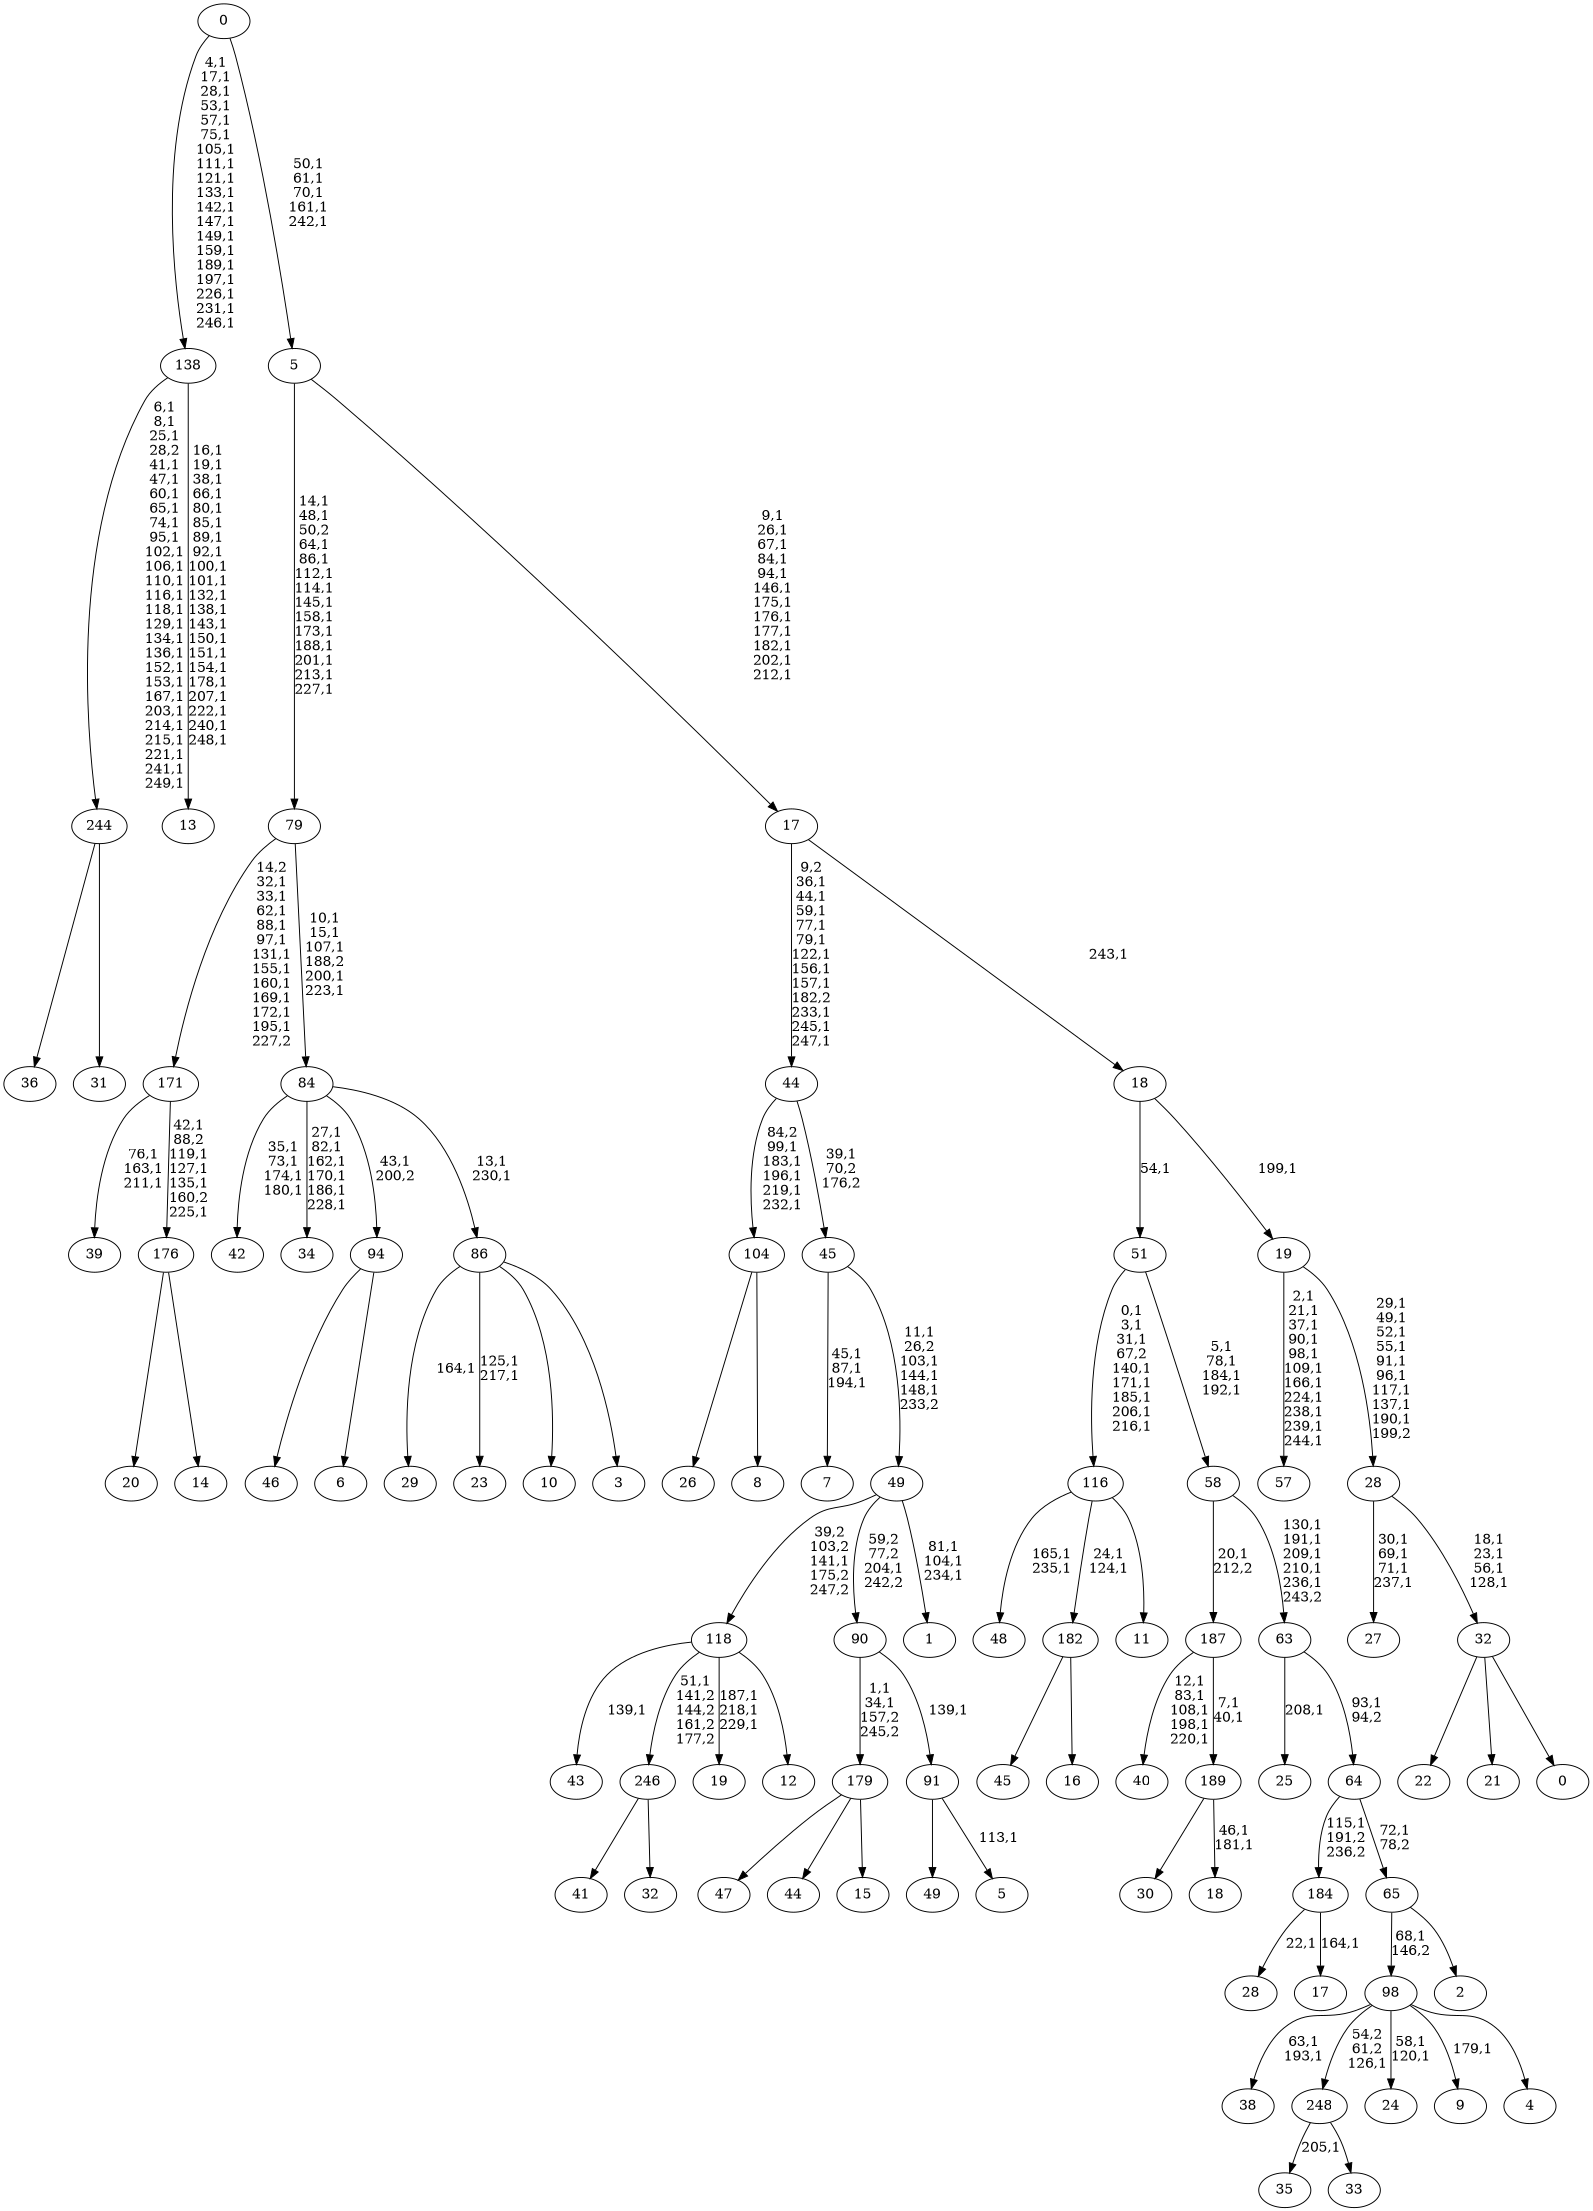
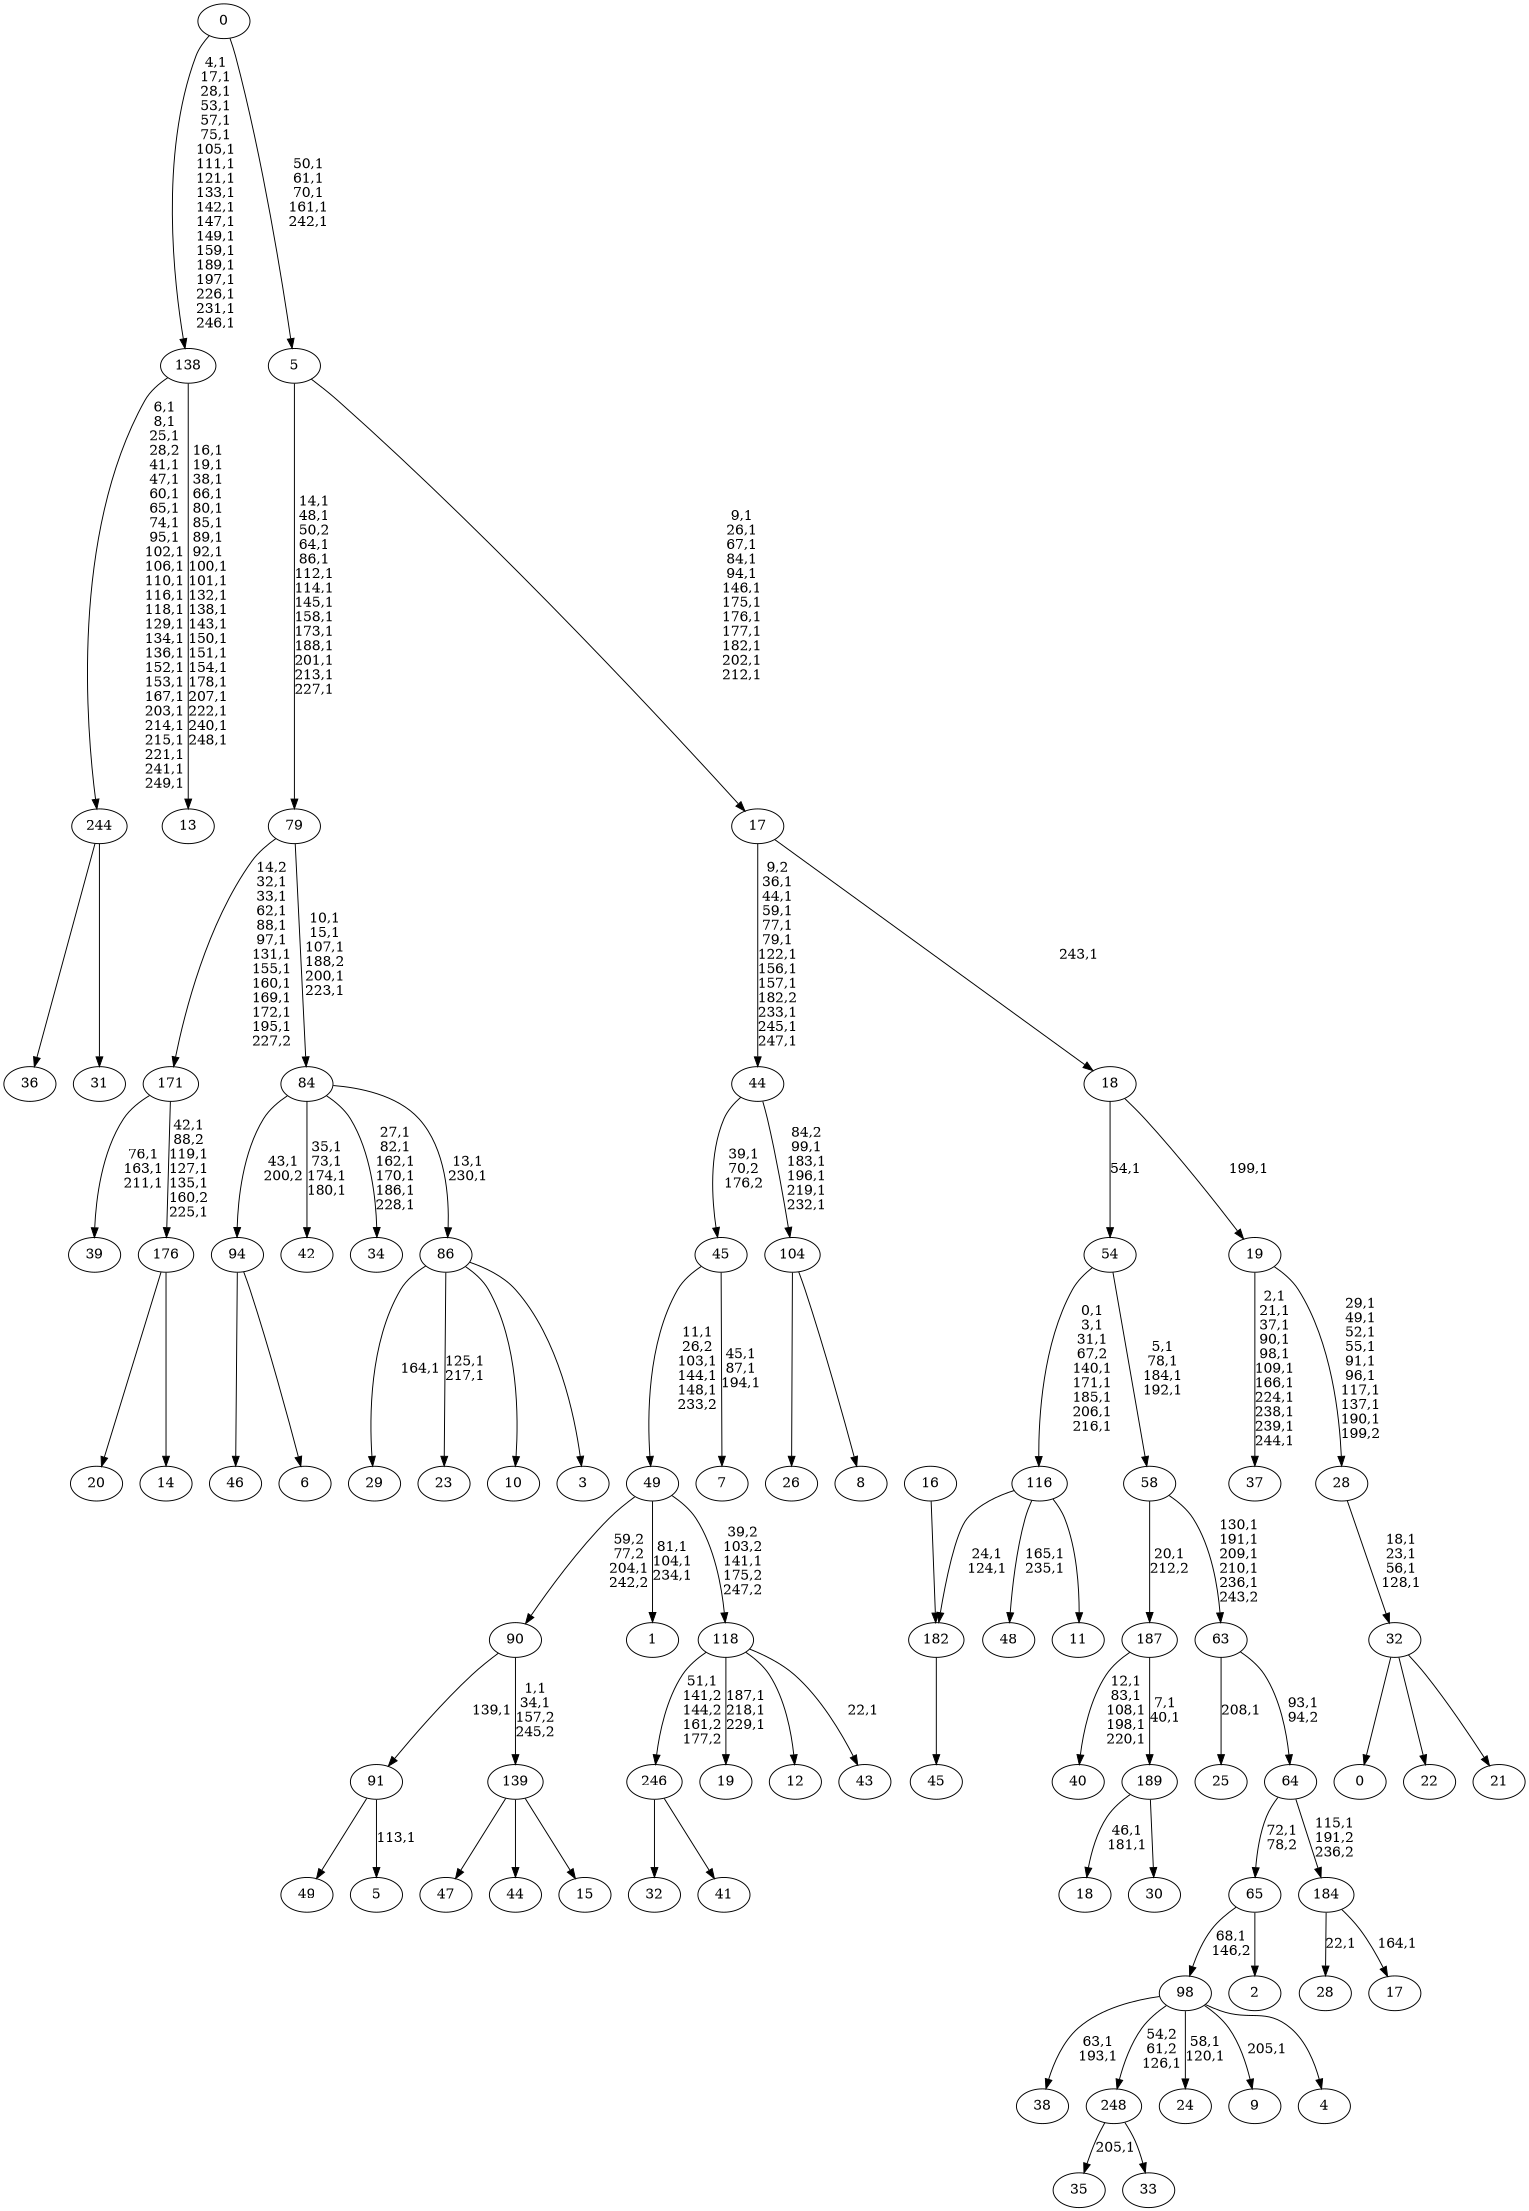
(1140, 1255) -> (1110, 1255)
(1284, 1484) -> (1255, 1484)
(1374, 1640) -> none
(1071, 1706) -> (933, 1557)
(627, 1711) -> (863, 1711)
(860, 1782) -> (515, 1782)
(1473, 2050) -> (1267, 2050)
